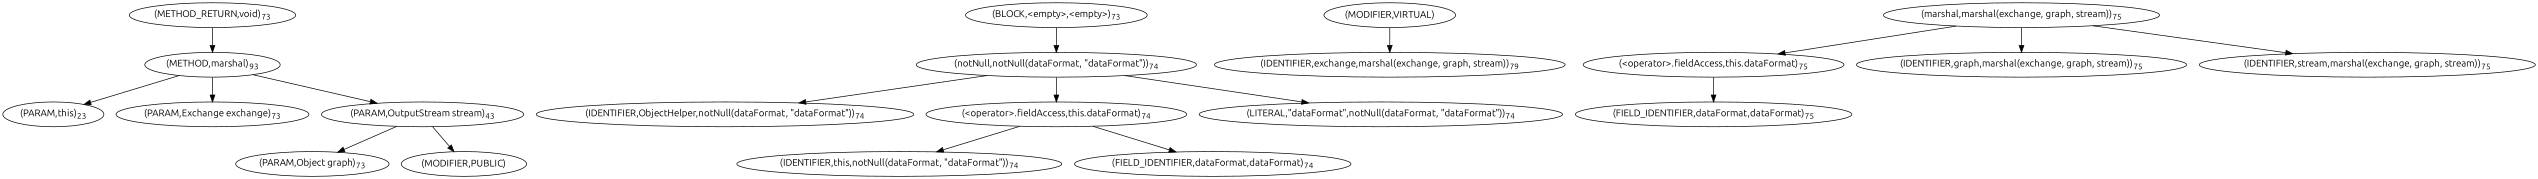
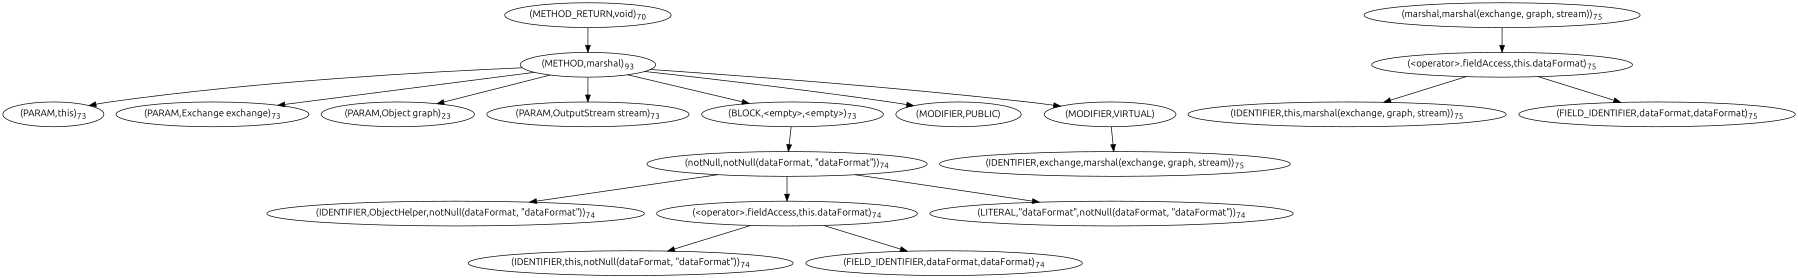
(266, 14) -> (642, 14)
(1514, 64) -> (1240, 163)
(2021, 65) -> none
(2367, 65) -> none
none -> (852, 85)
none -> (685, 88)
(82, 113) -> (82, 113)
(490, 113) -> (655, 113)
none -> (1347, 114)
(441, 137) -> (776, 87)
(370, 138) -> (497, 89)
(361, 163) -> (446, 113)
